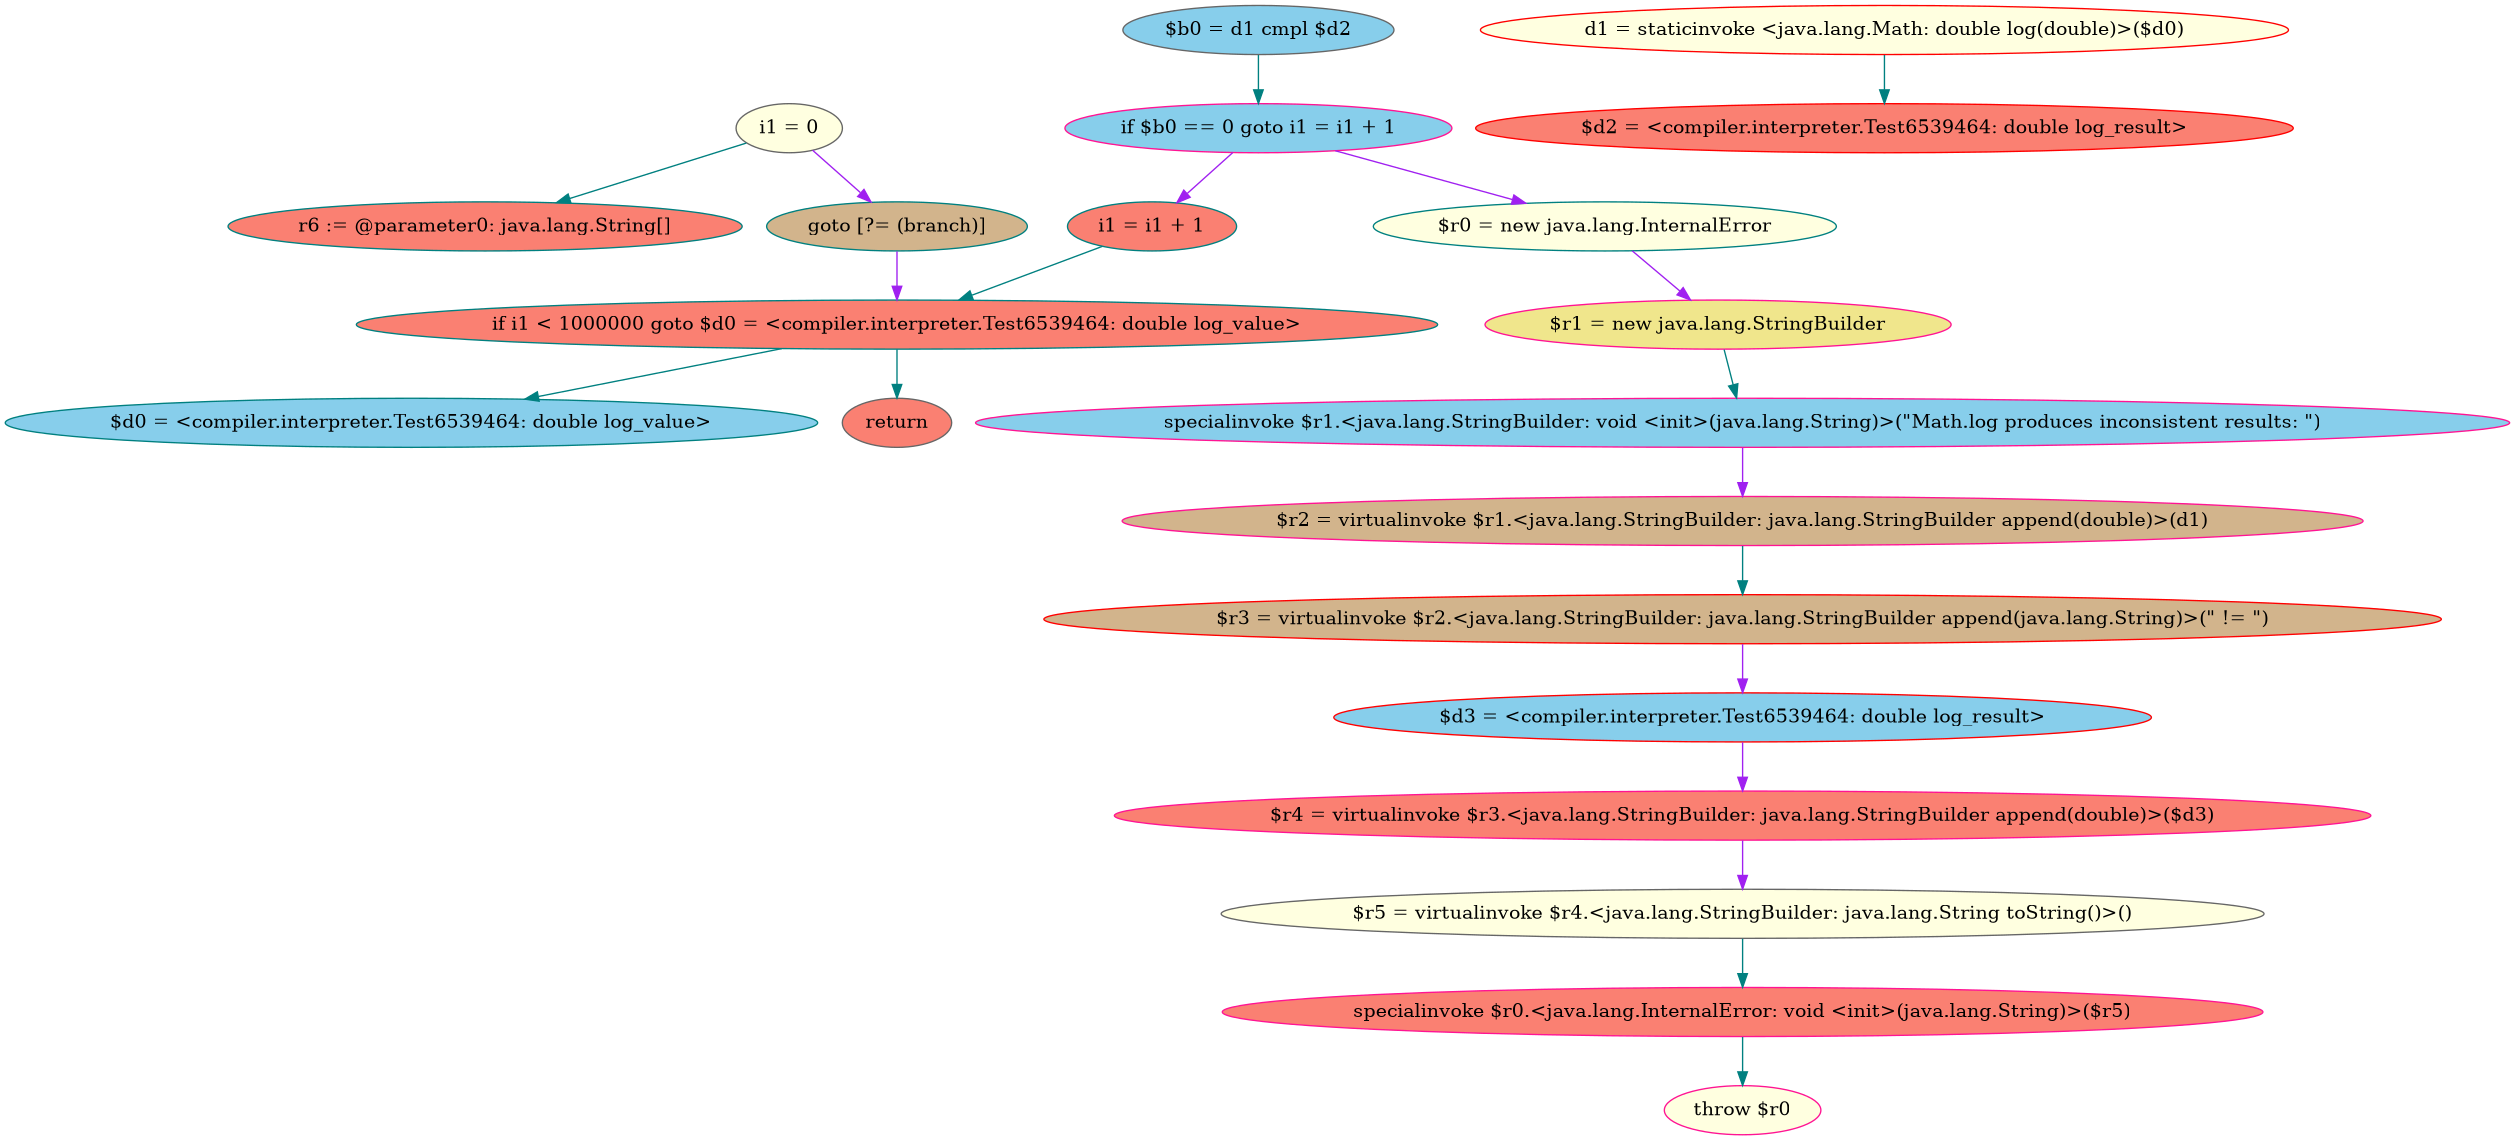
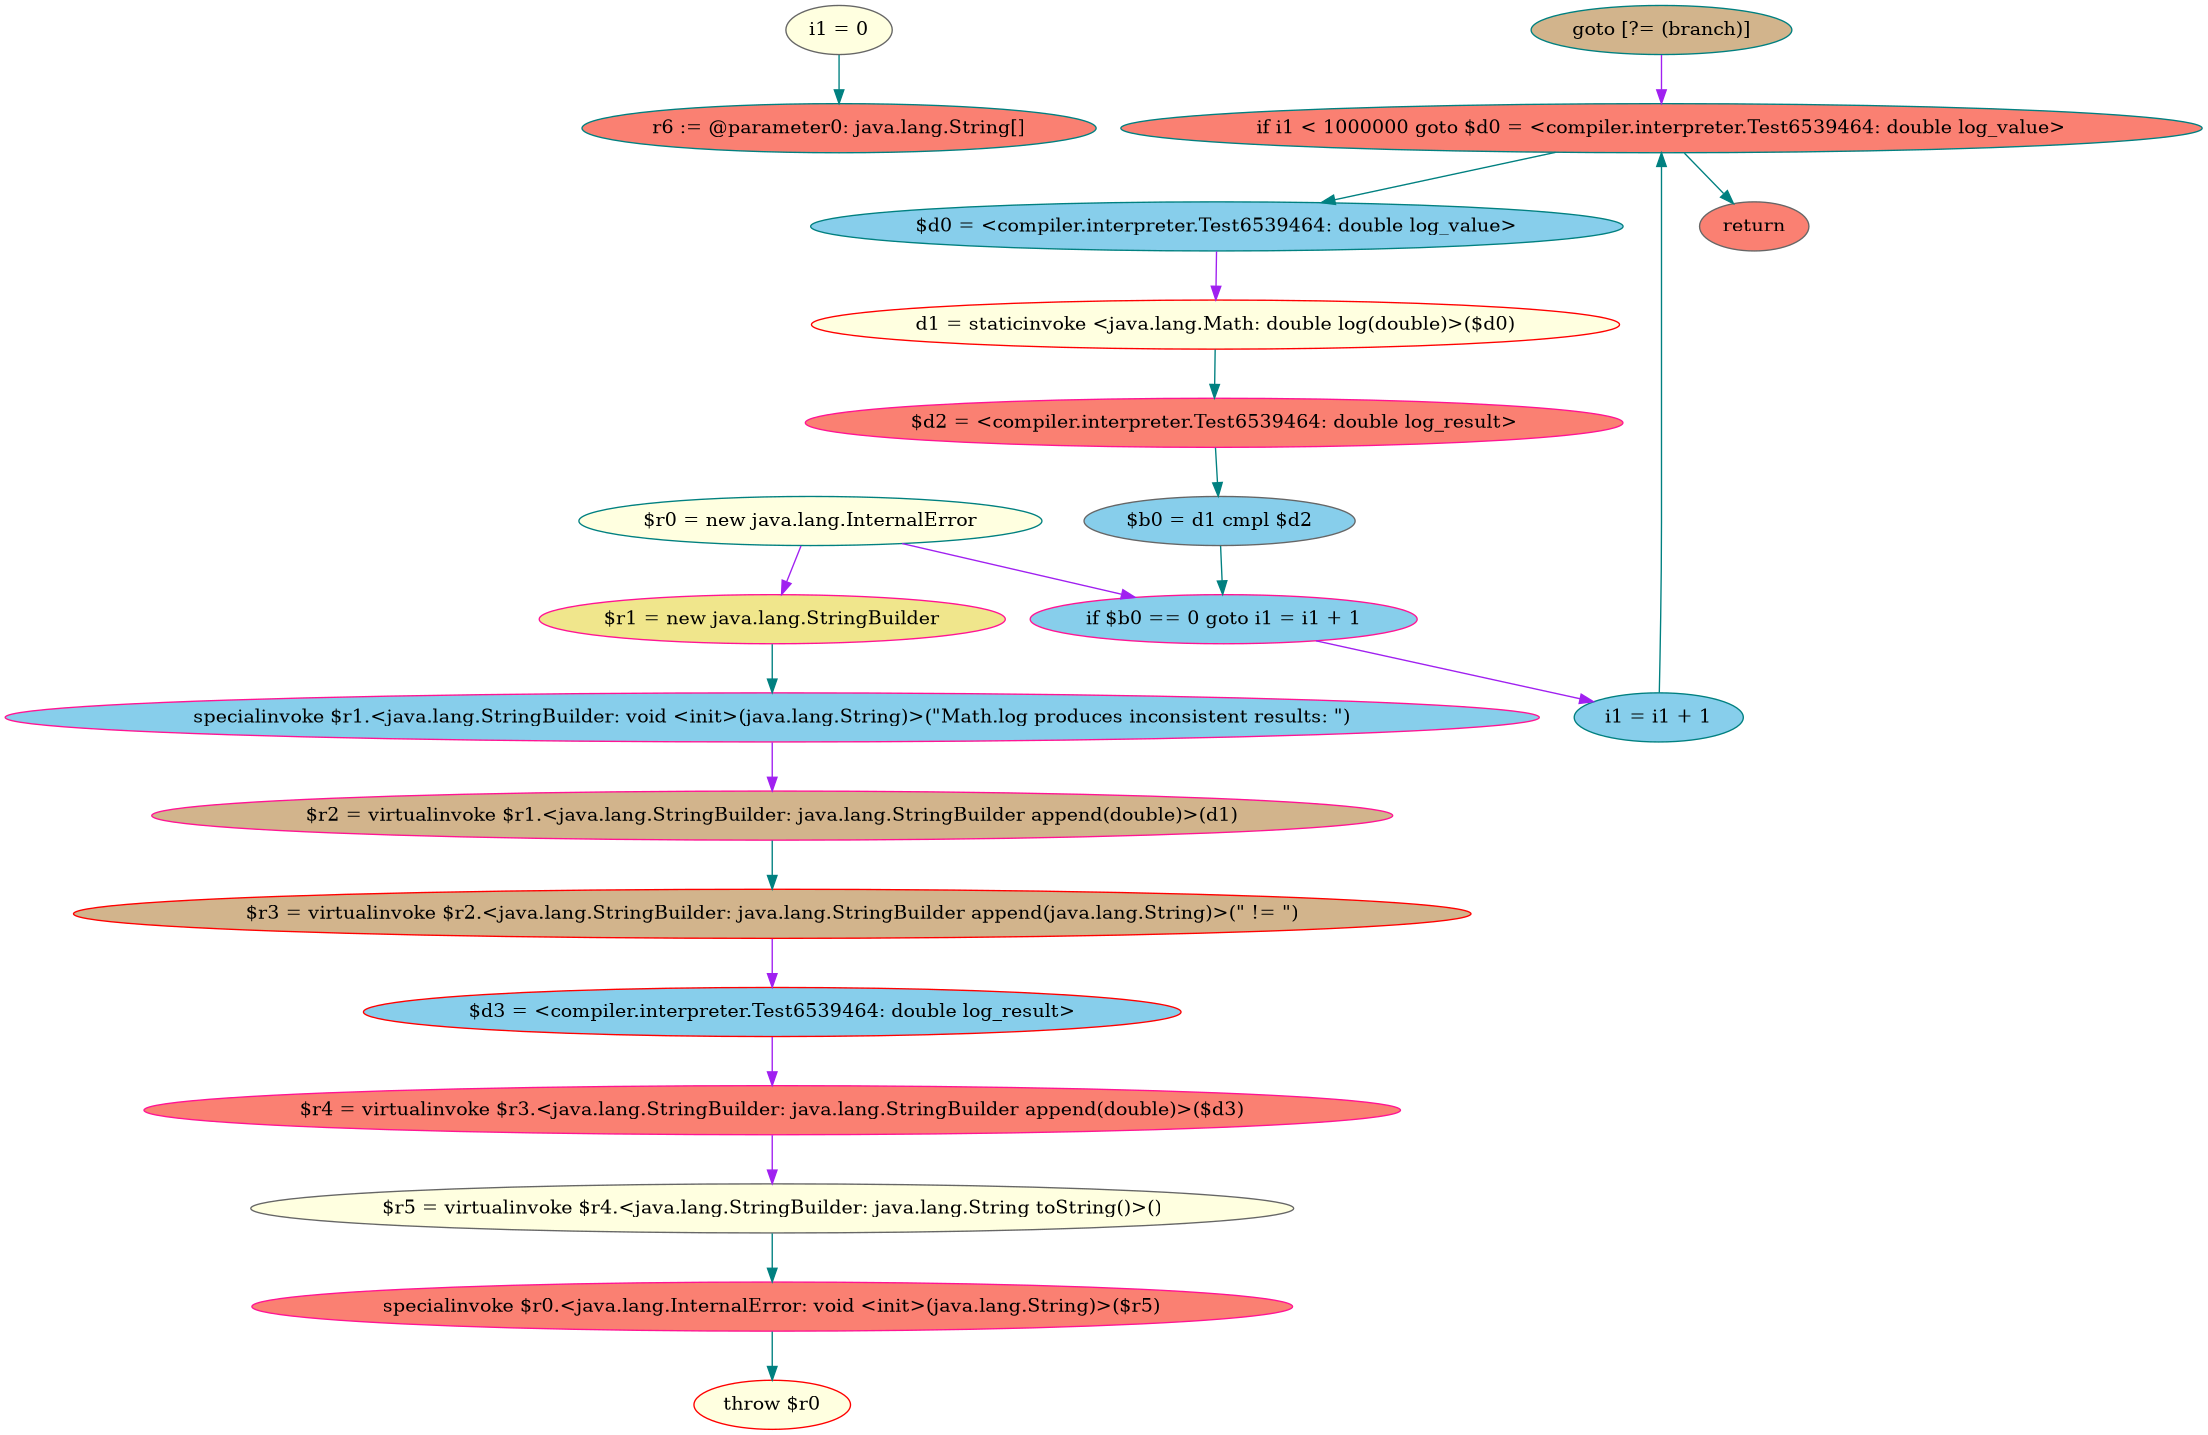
(1884, 128) -> (1214, 423)
(837, 171) -> none
(1424, 175) -> (1012, 569)
(1152, 226) -> (1659, 717)
none -> (1216, 269)
none -> (1216, 465)
(1743, 1110) -> (772, 1405)
